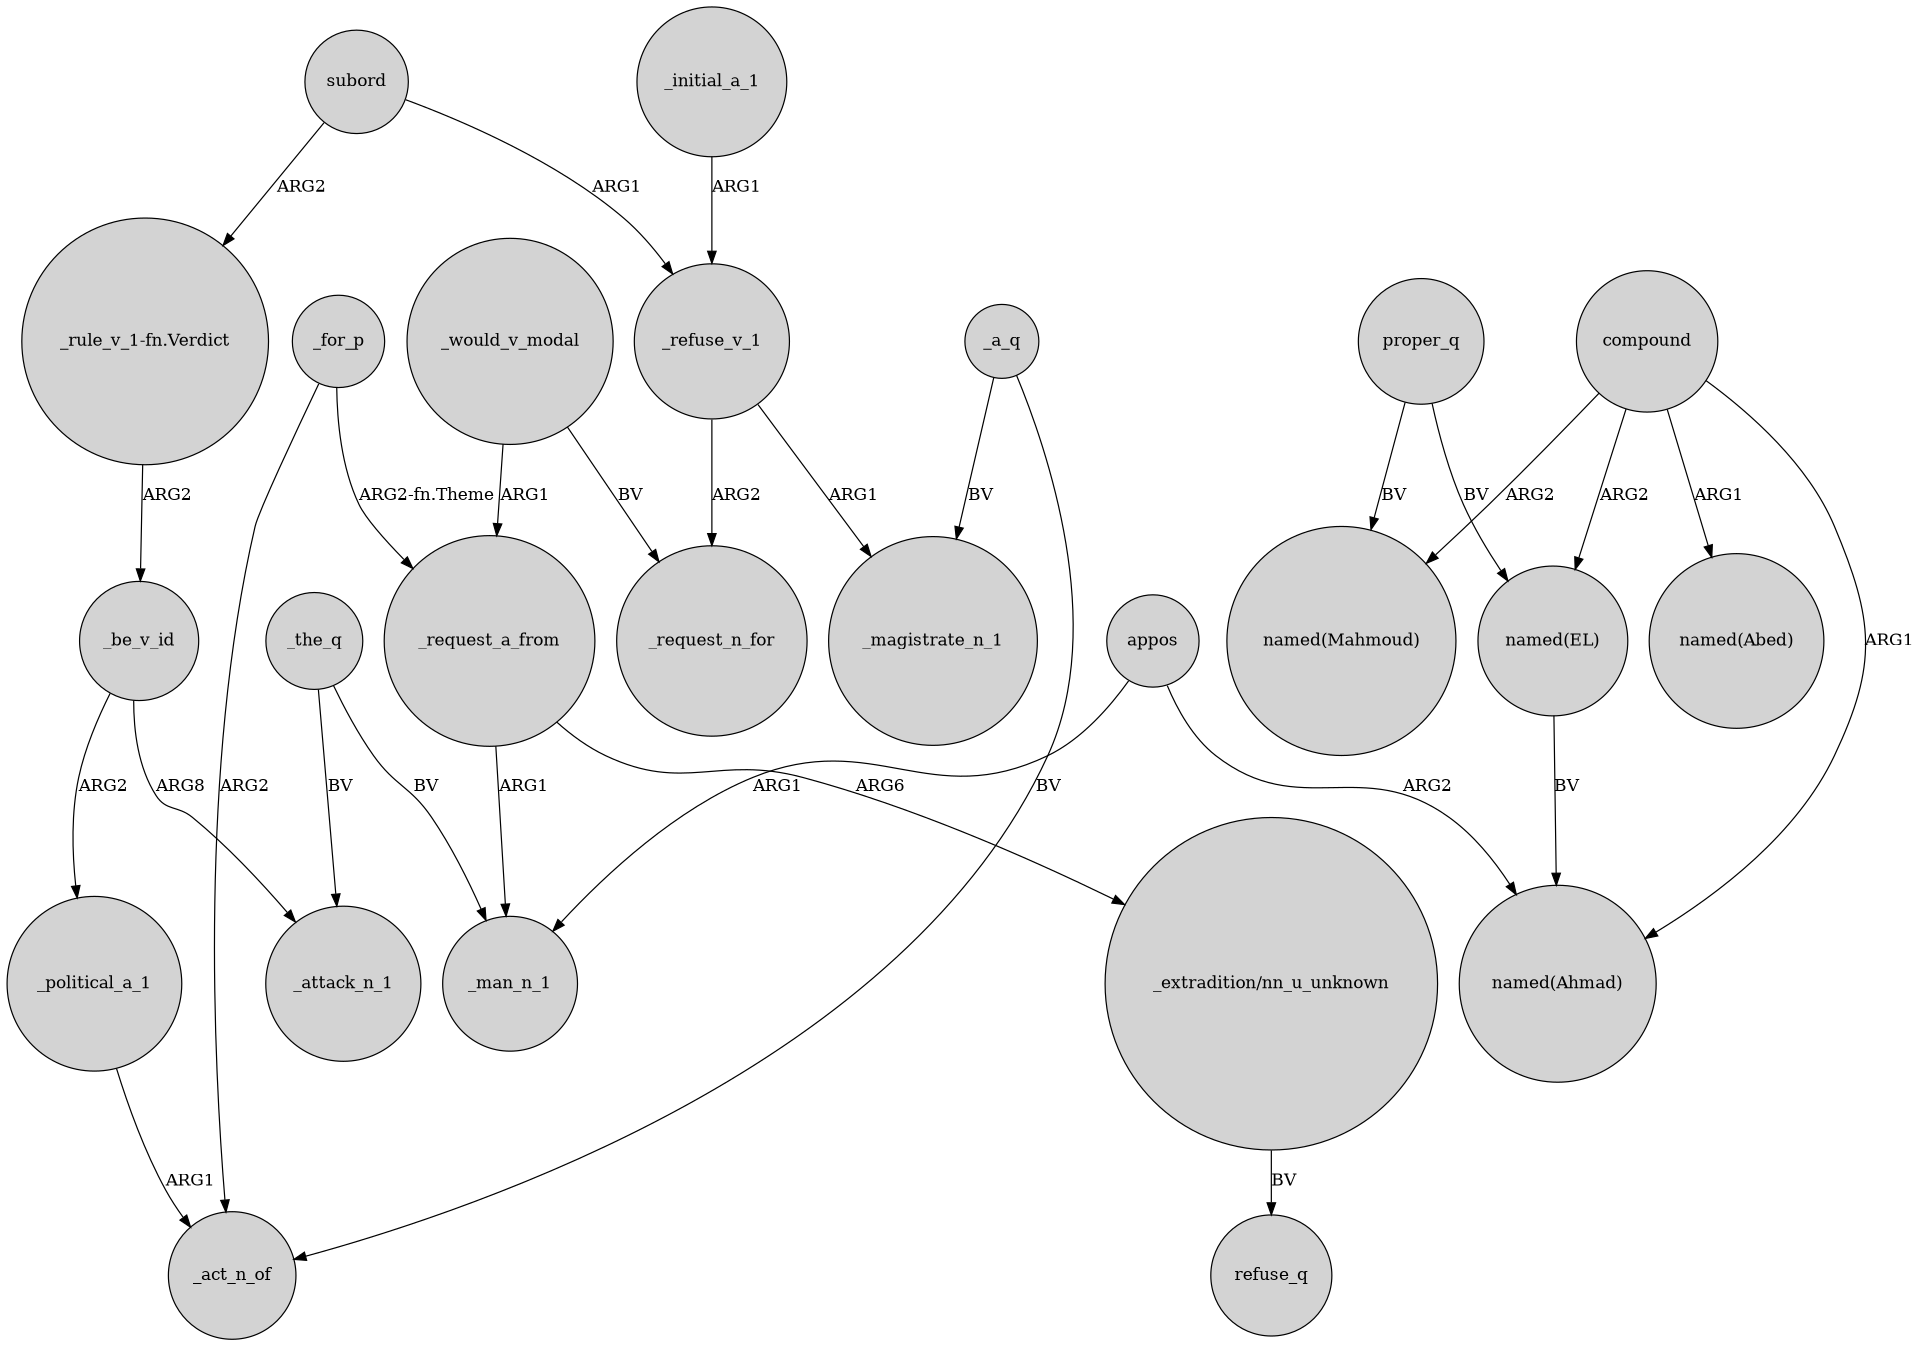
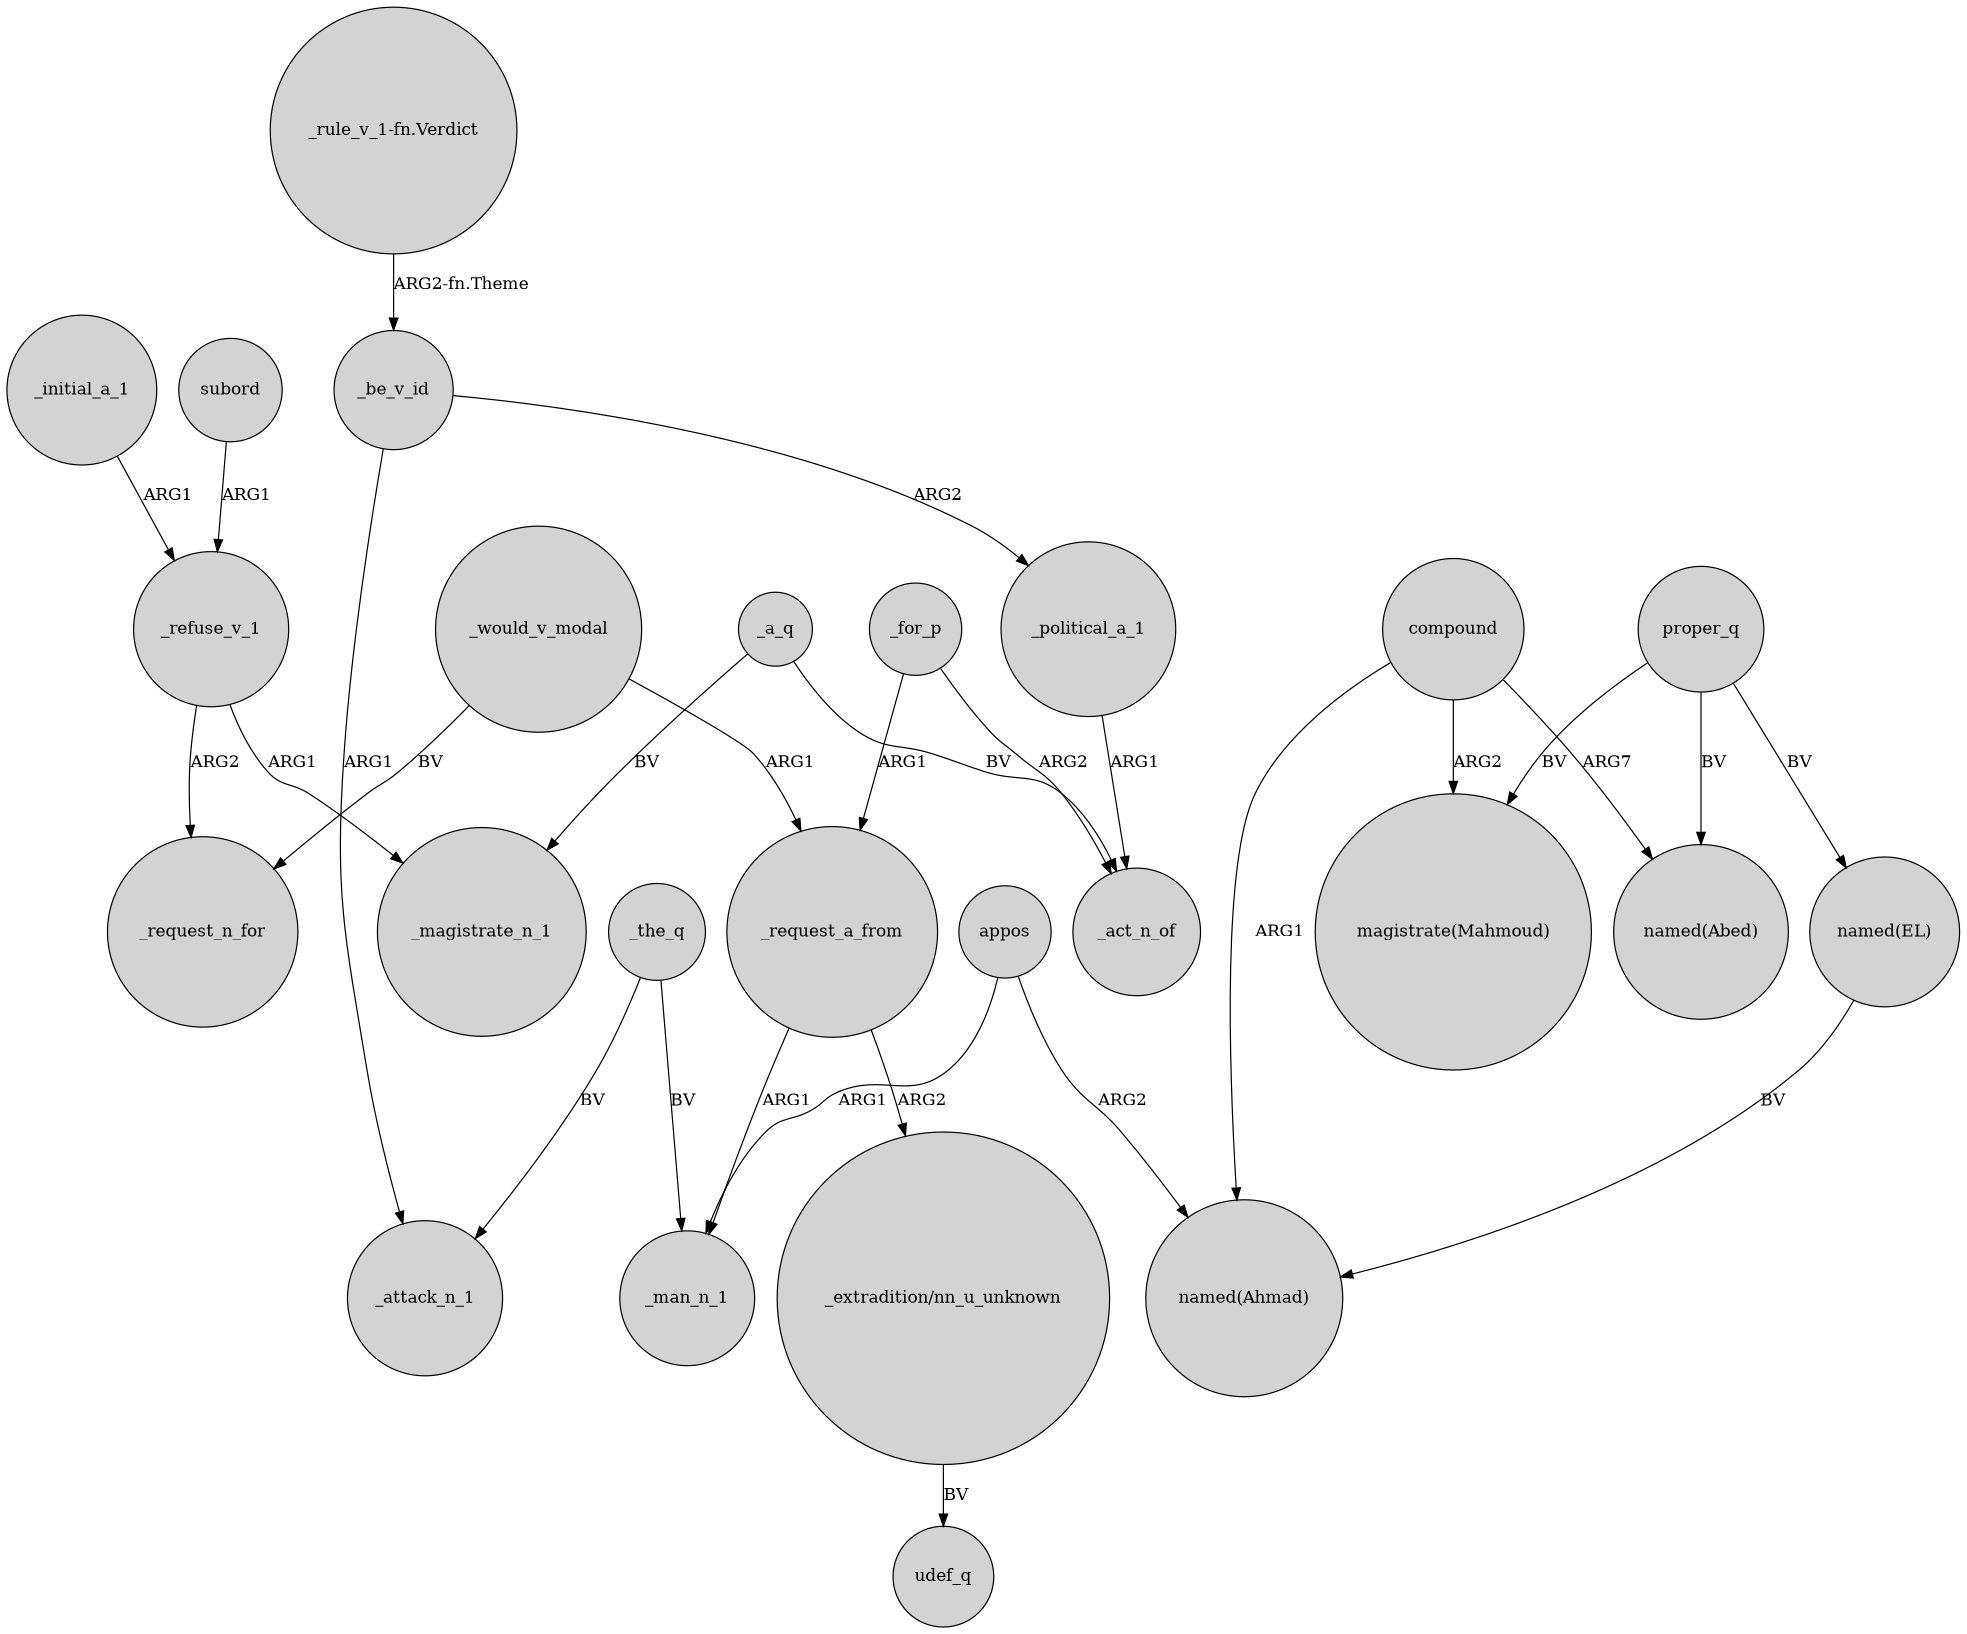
(277, 179) -> none
(1602, 483) -> none
(168, 495) -> (461, 285)
(427, 495) -> (903, 763)
(1719, 495) -> (1607, 763)
(1341, 641) -> (1453, 932)
none -> (1701, 762)
(181, 786) -> (369, 763)
(880, 786) -> (922, 1101)
(1271, 1275) -> (943, 1577)
